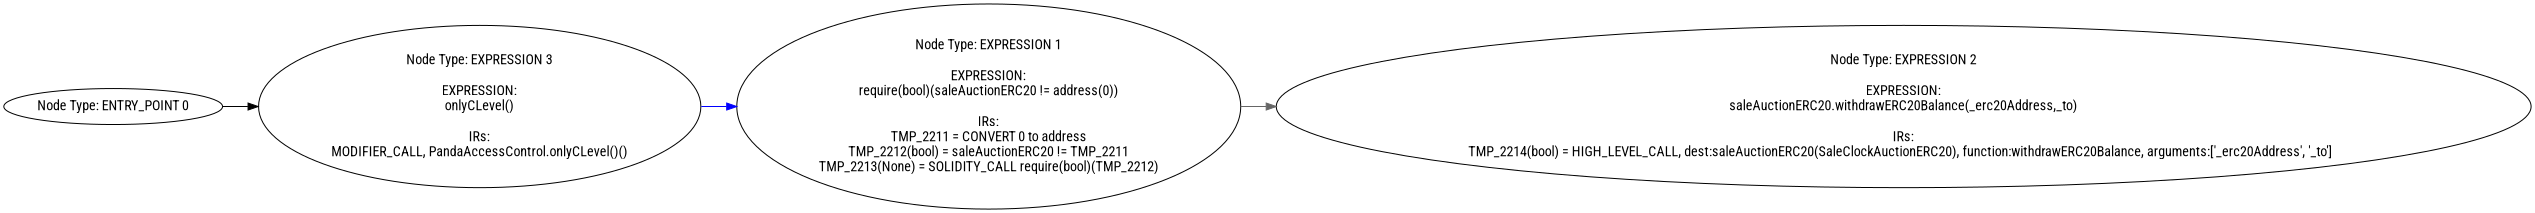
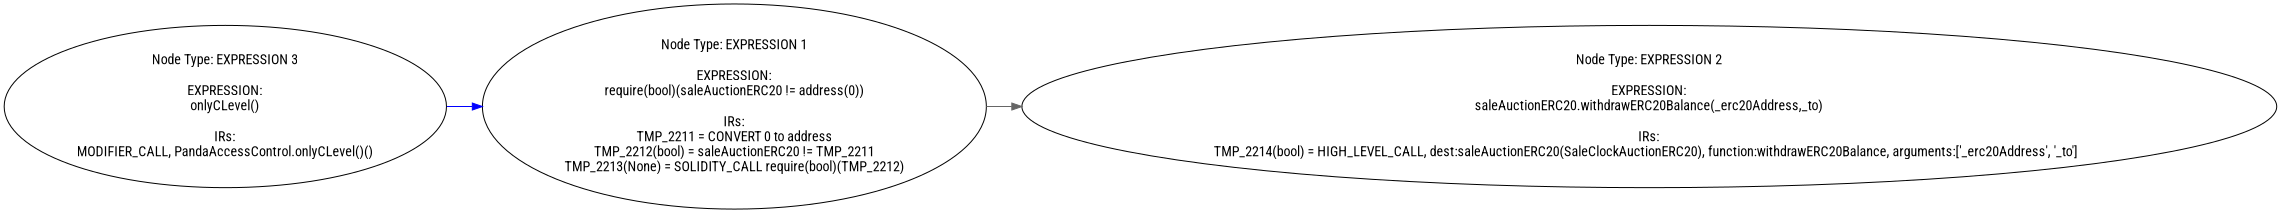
(113, 107) -> none
